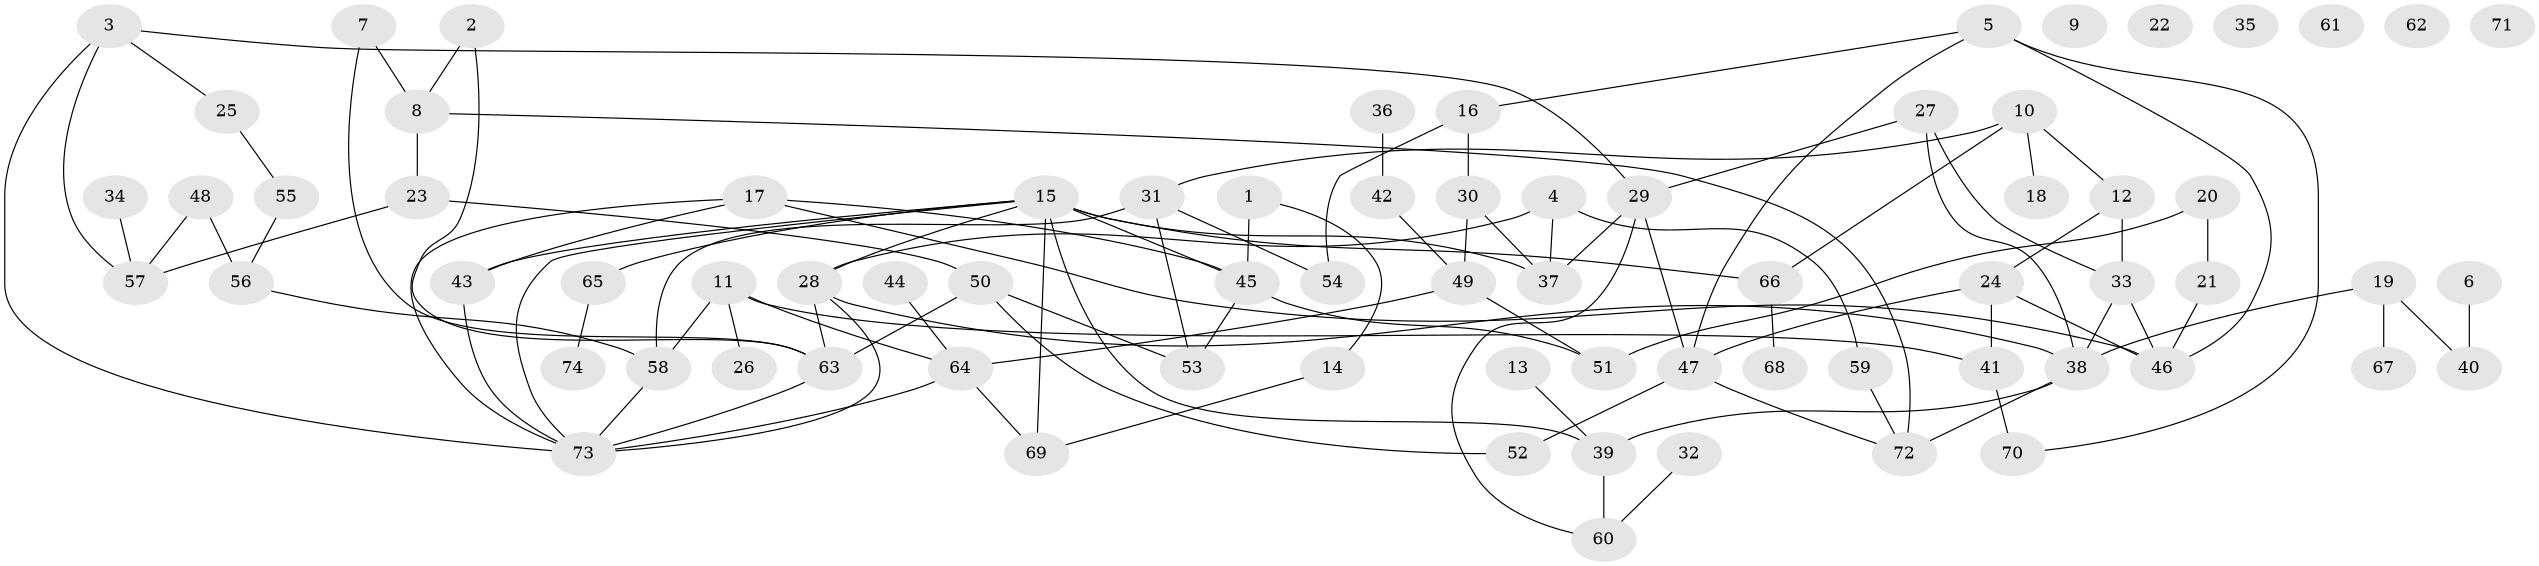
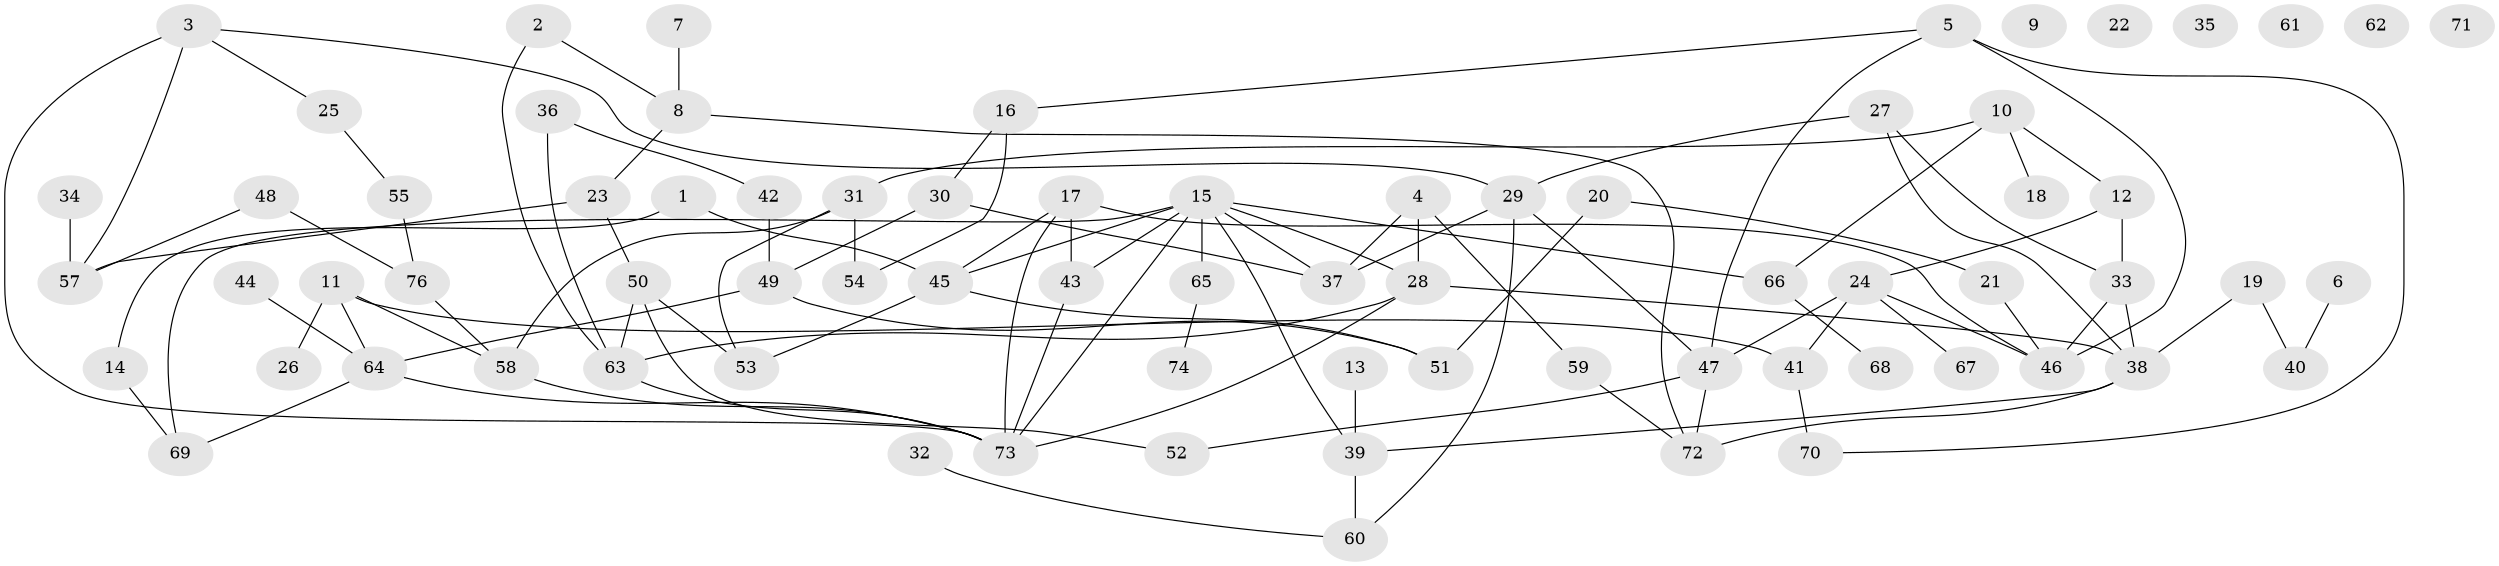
(241, 283) -> (417, 283)
(394, 290) -> (562, 244)
(2384, 326) -> (1923, 333)
